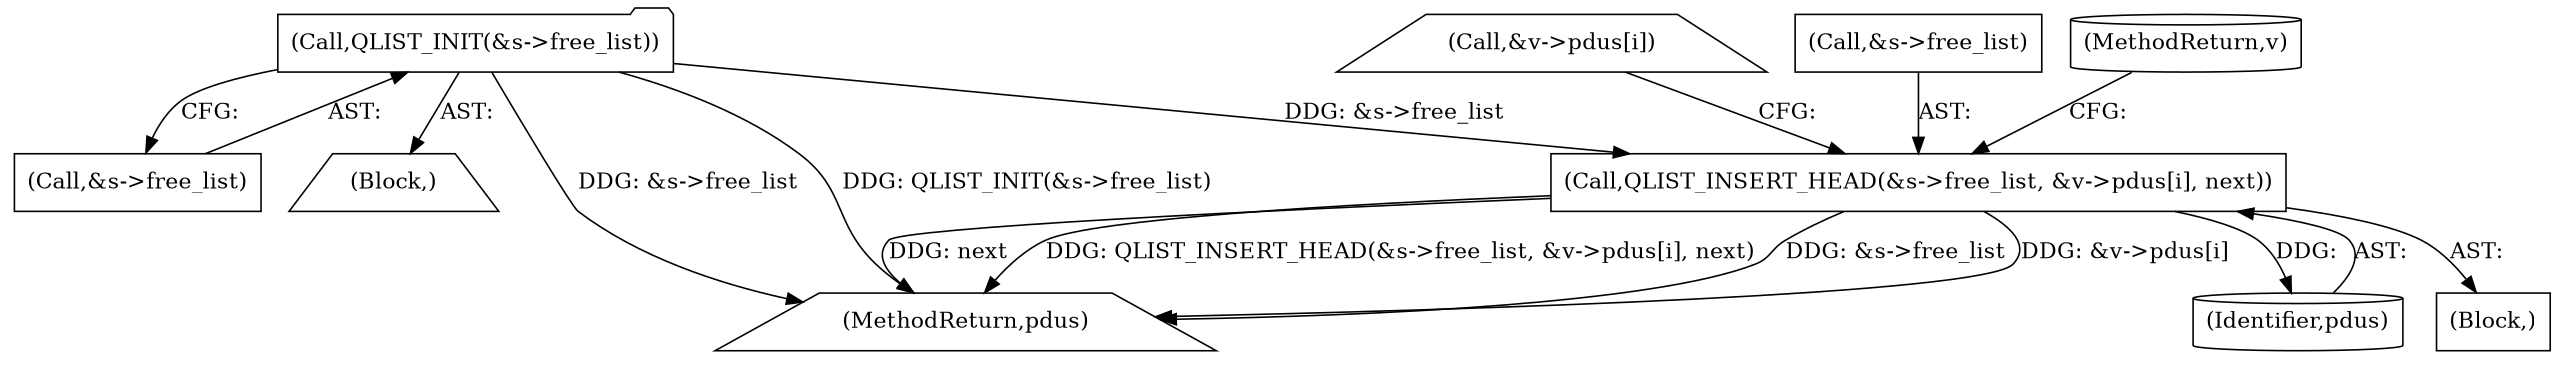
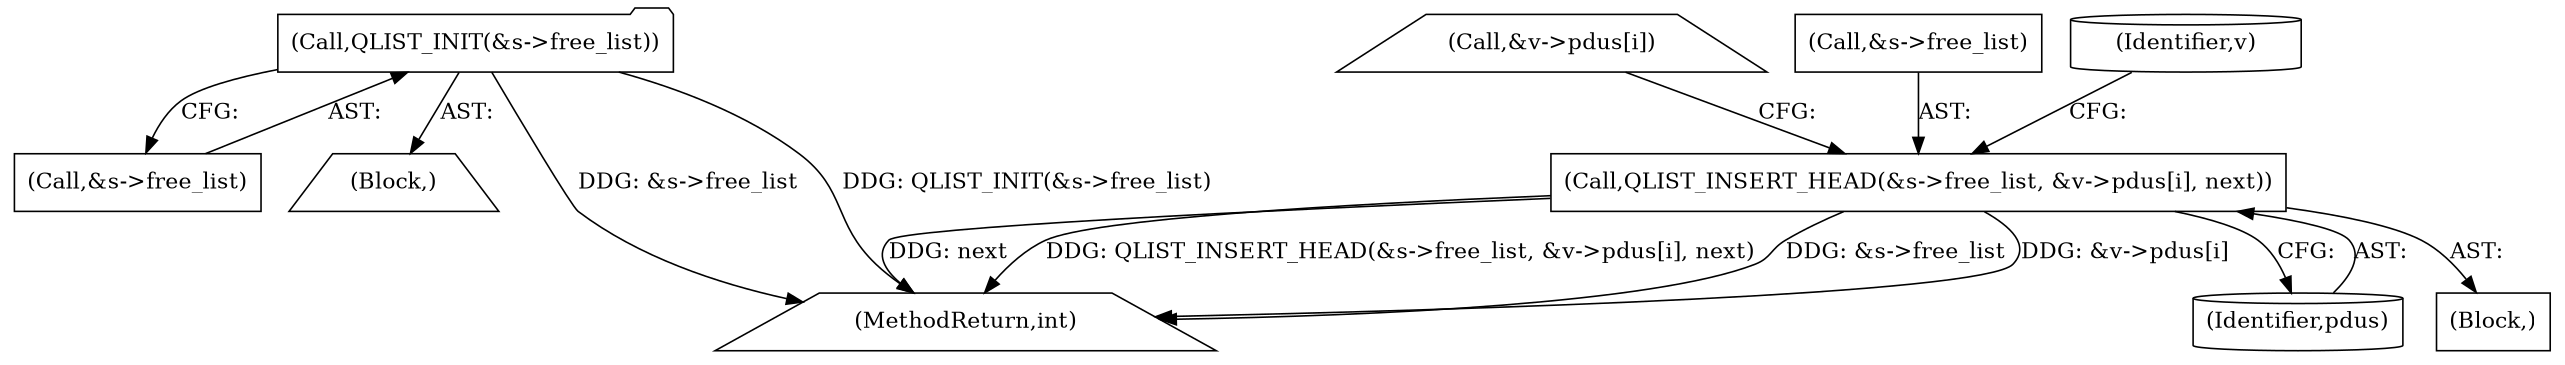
(2186, 43) -> (2186, 43)
(1144, 108) -> none
(2310, 252) -> (2310, 252)
(966, 322) -> (966, 322)
